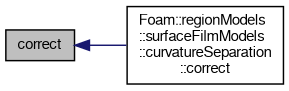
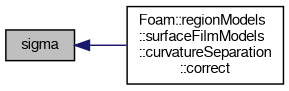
(40, 45) -> (40, 45)
